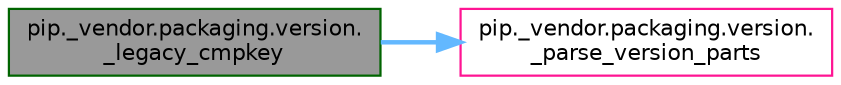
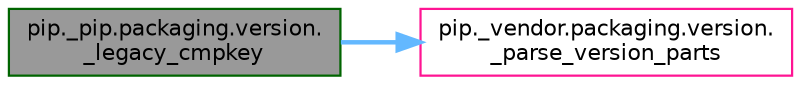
(195, 42) -> (175, 42)
